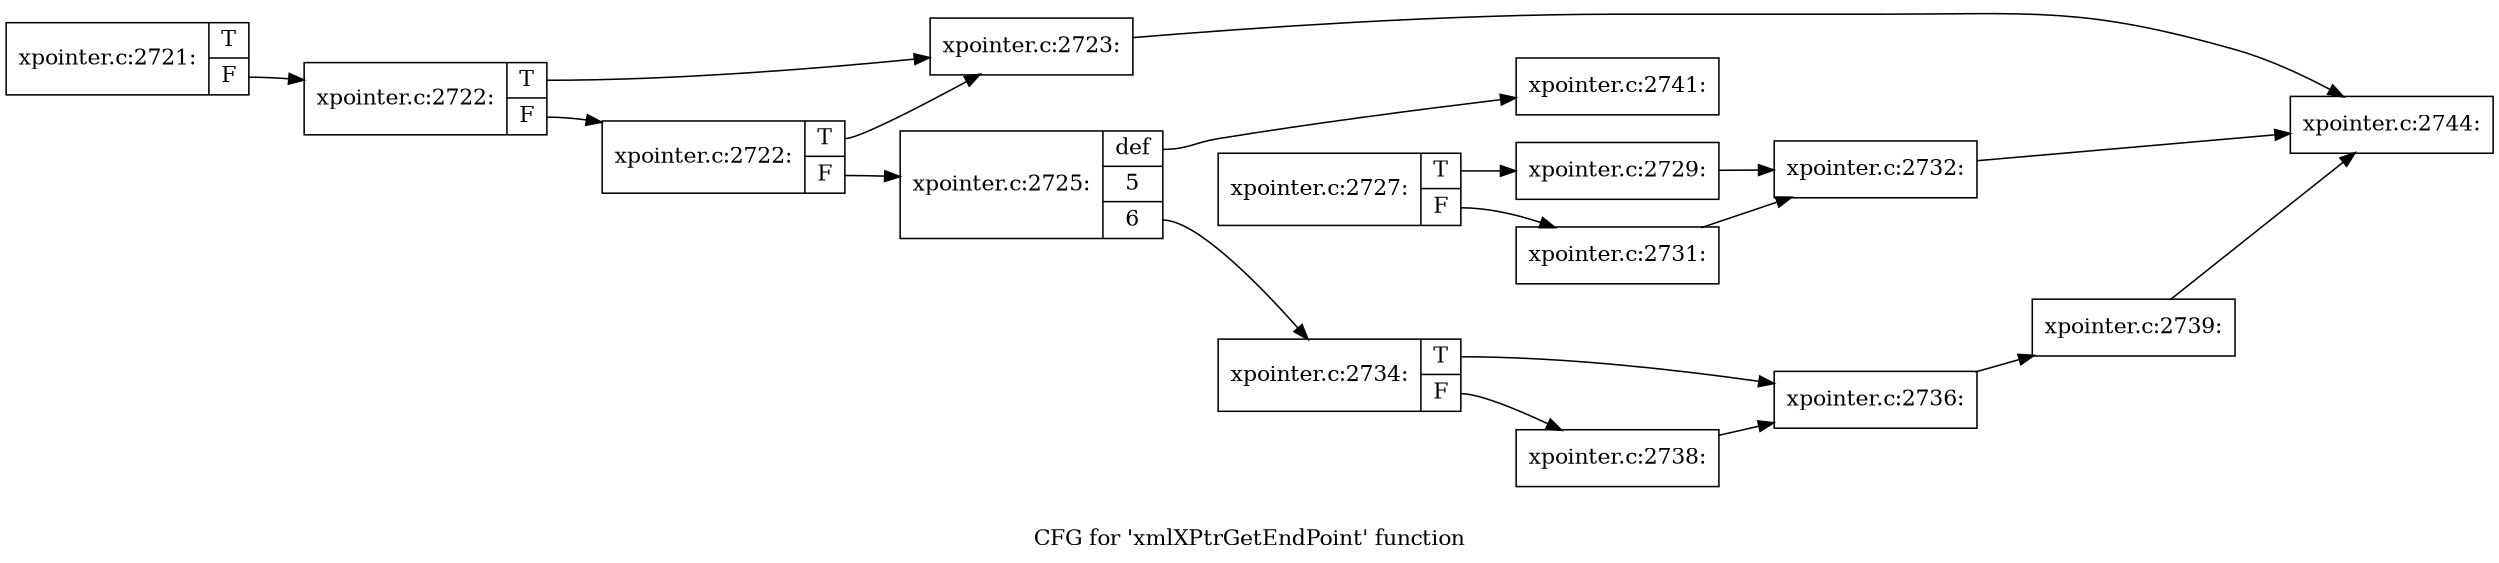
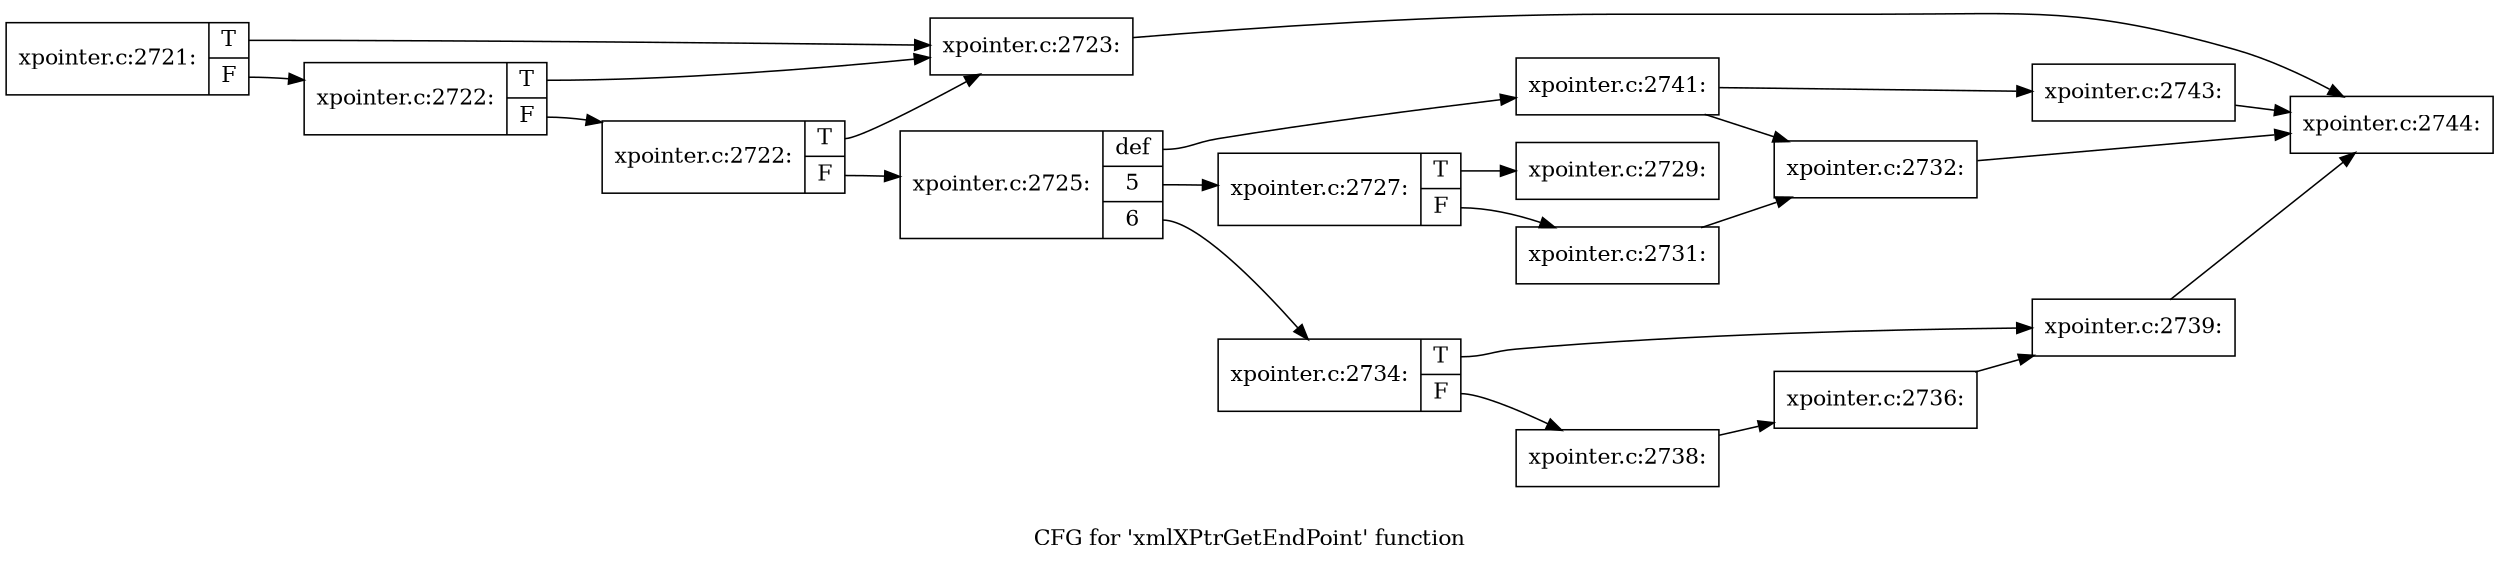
none -> (582, 42)
none -> (2134, 93)
(1739, 170) -> (1739, 126)
none -> (1183, 185)
(1610, 364) -> (1738, 335)
